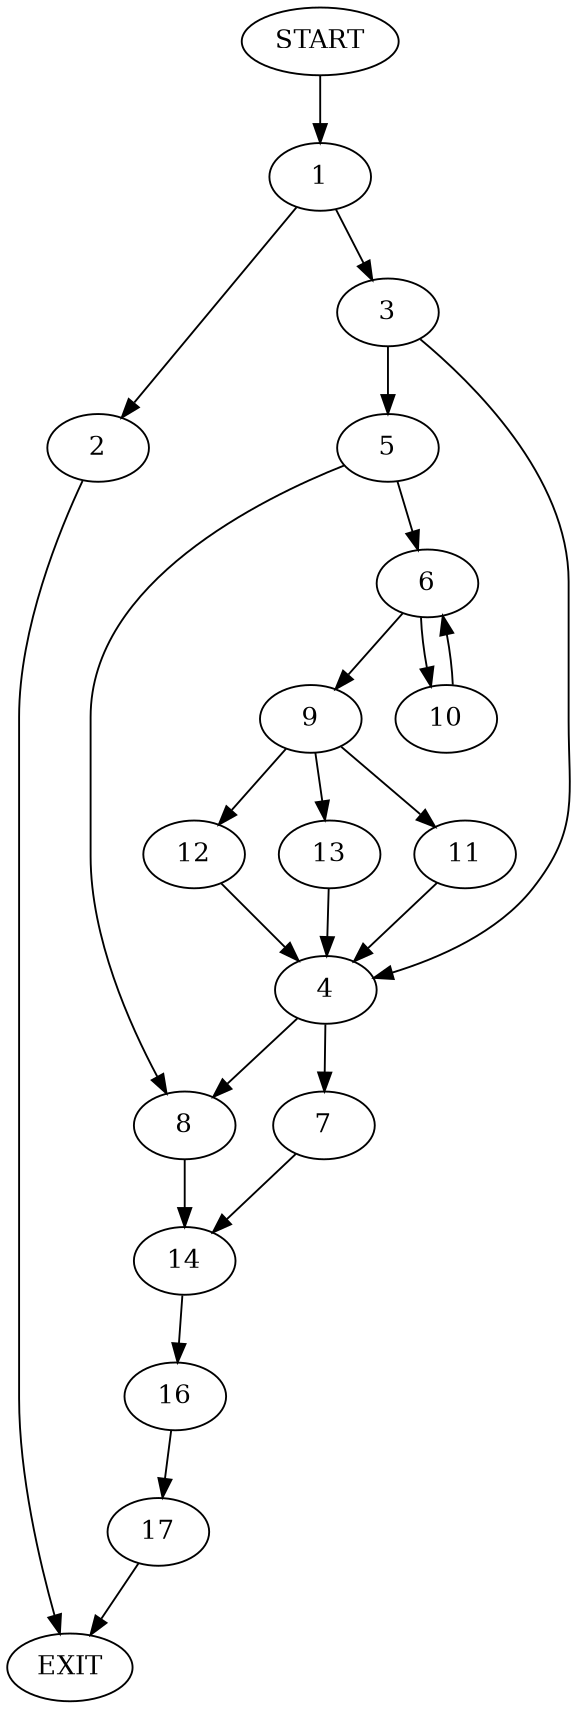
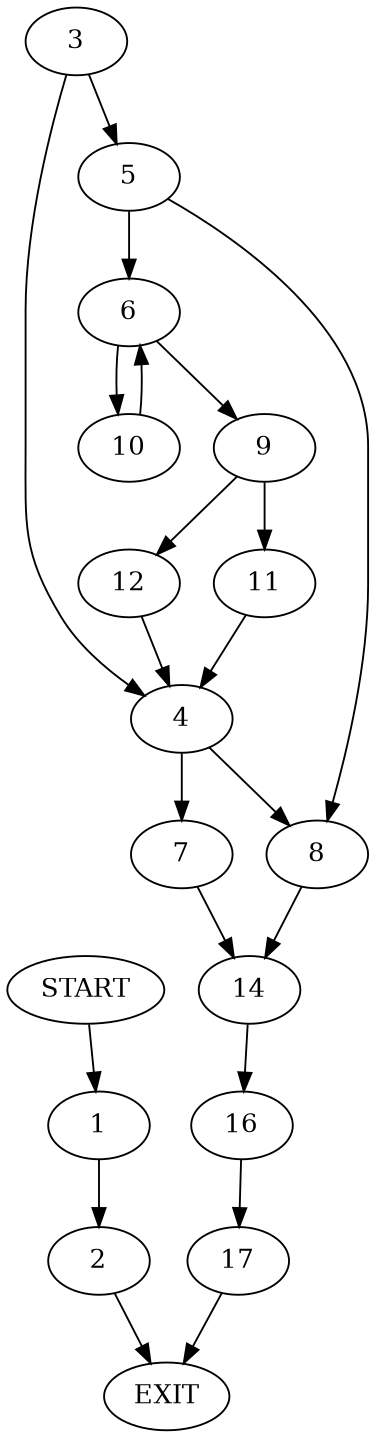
(350, 236) -> none
(330, 854) -> none
